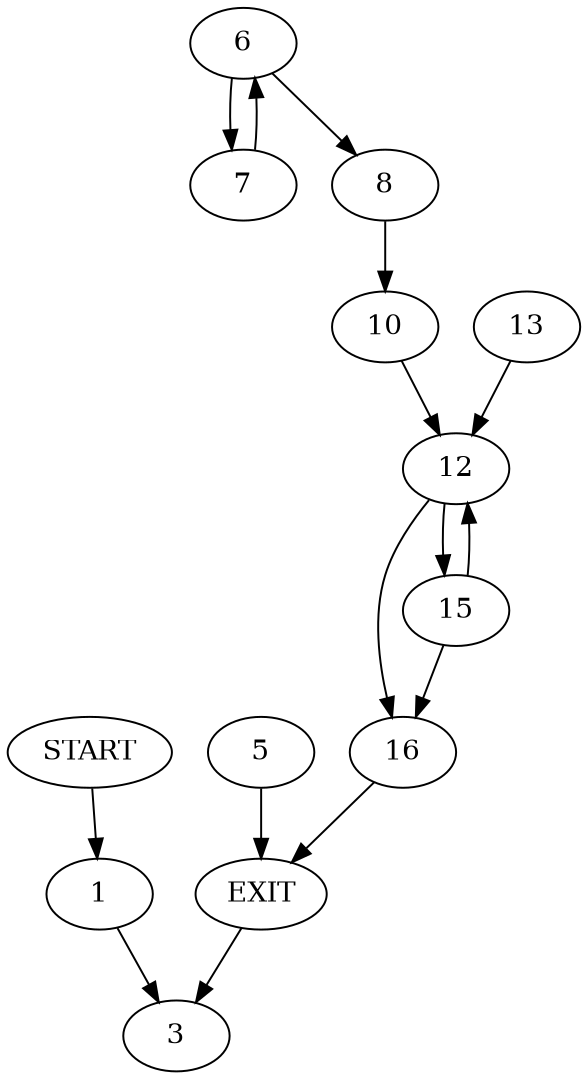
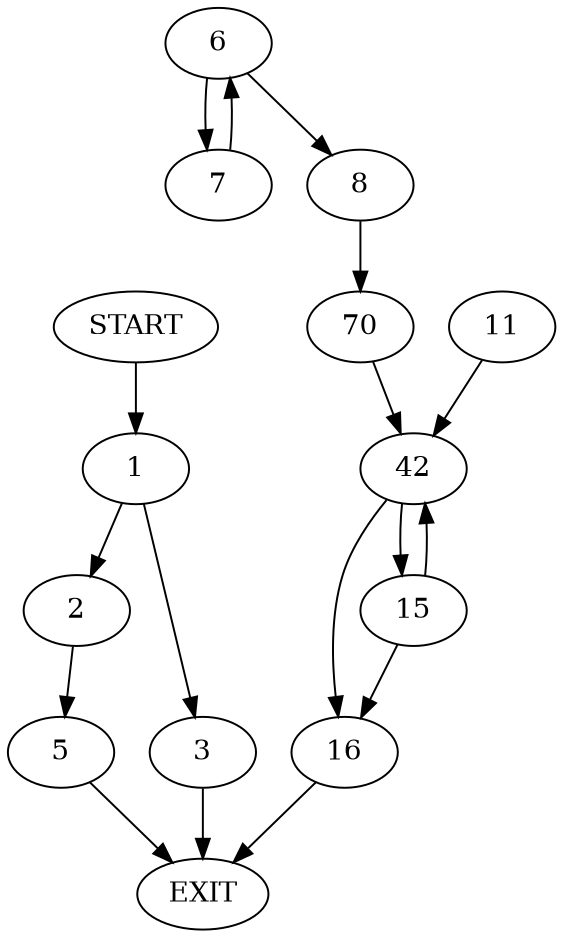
(385, 327) -> (360, 327)
(527, 327) -> (502, 327)
(456, 469) -> (414, 469)
none -> (77, 611)
(224, 956) -> (203, 814)
